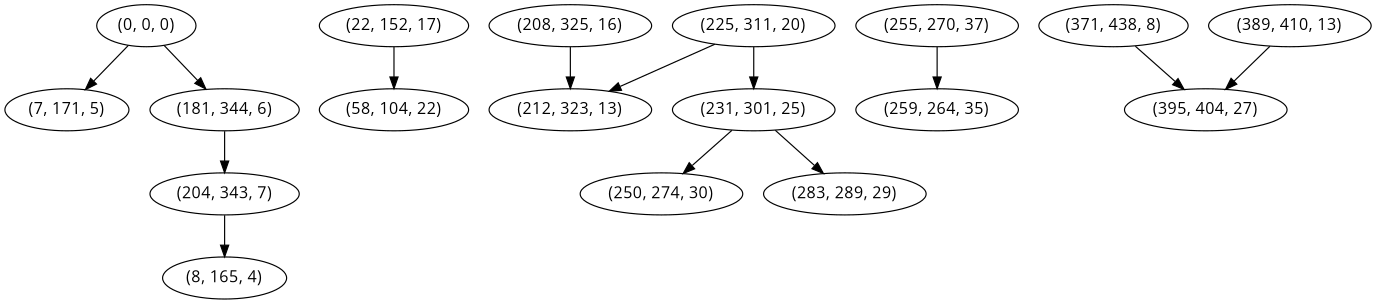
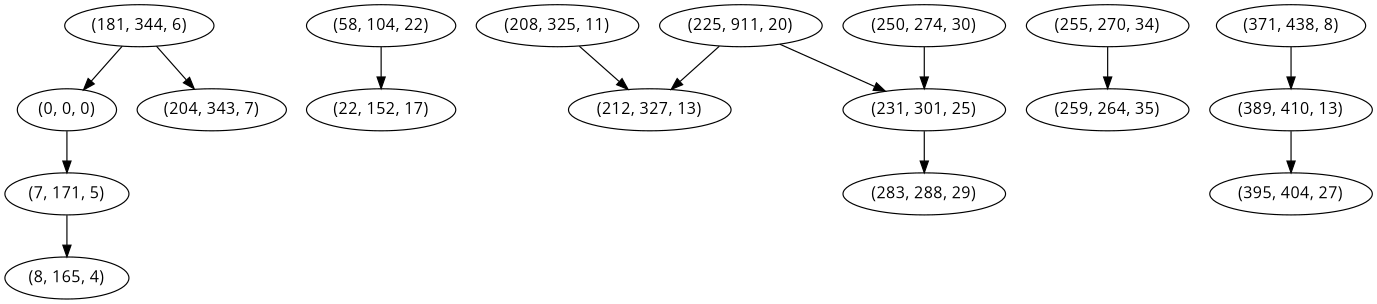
(570, 26) -> (558, 26)
(754, 26) -> (741, 26)
(937, 26) -> (1108, 26)
(394, 62) -> (381, 62)
(181, 63) -> (107, 64)
(1155, 64) -> (1291, 62)
(570, 110) -> (650, 110)
(712, 148) -> (924, 62)
(845, 194) -> (924, 194)
(225, 230) -> (67, 230)
